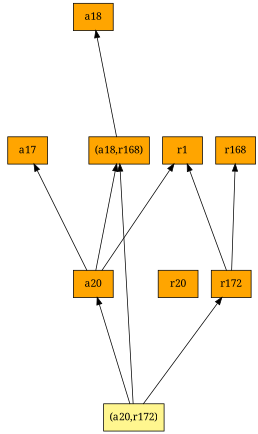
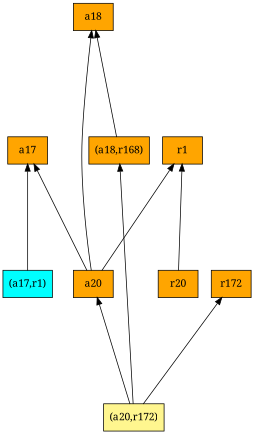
(236, 150) -> none
(105, 221) -> (82, 154)
(208, 221) -> (180, 221)
none -> (28, 284)
